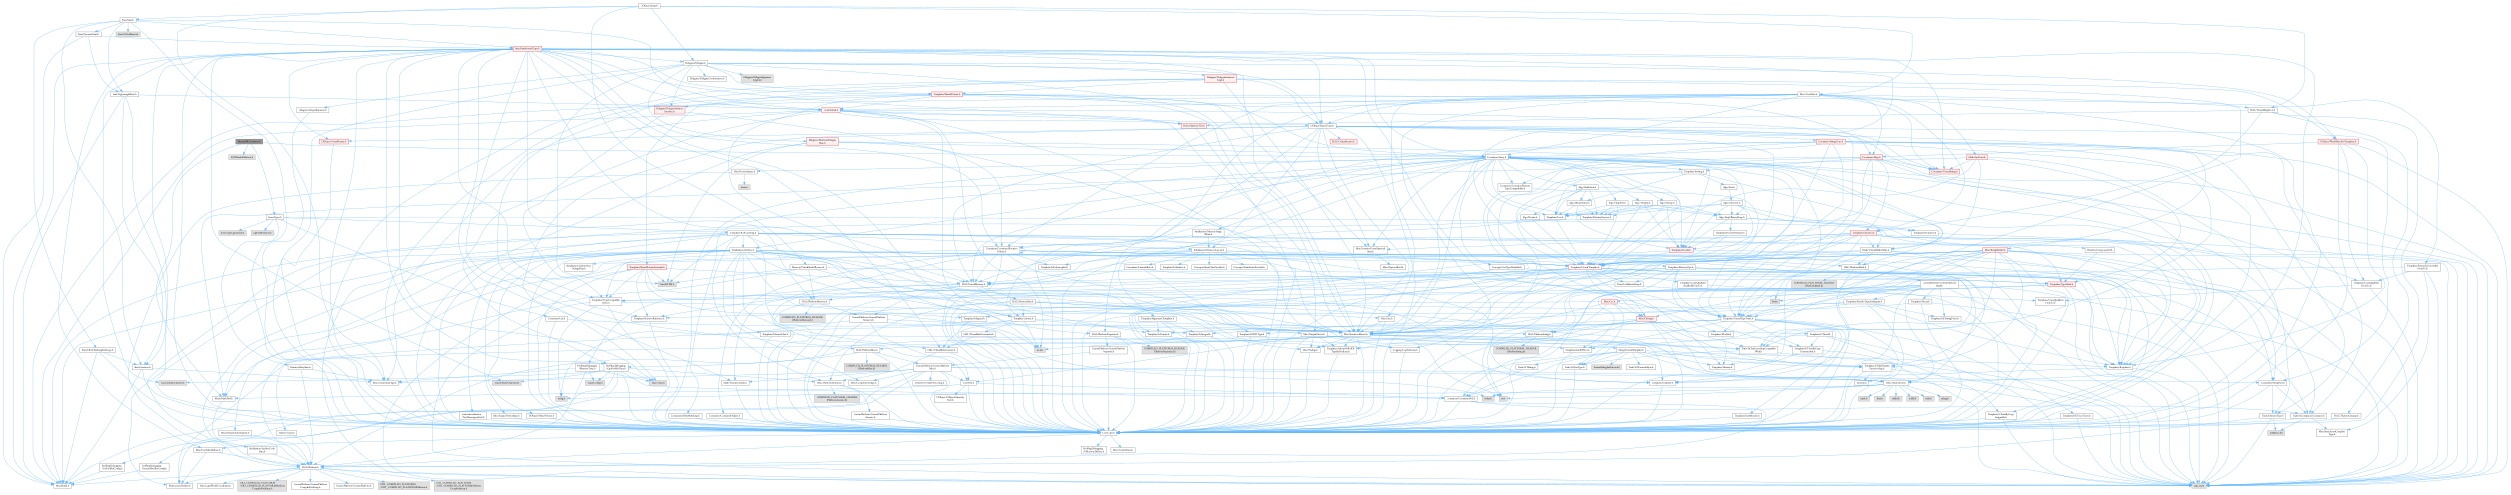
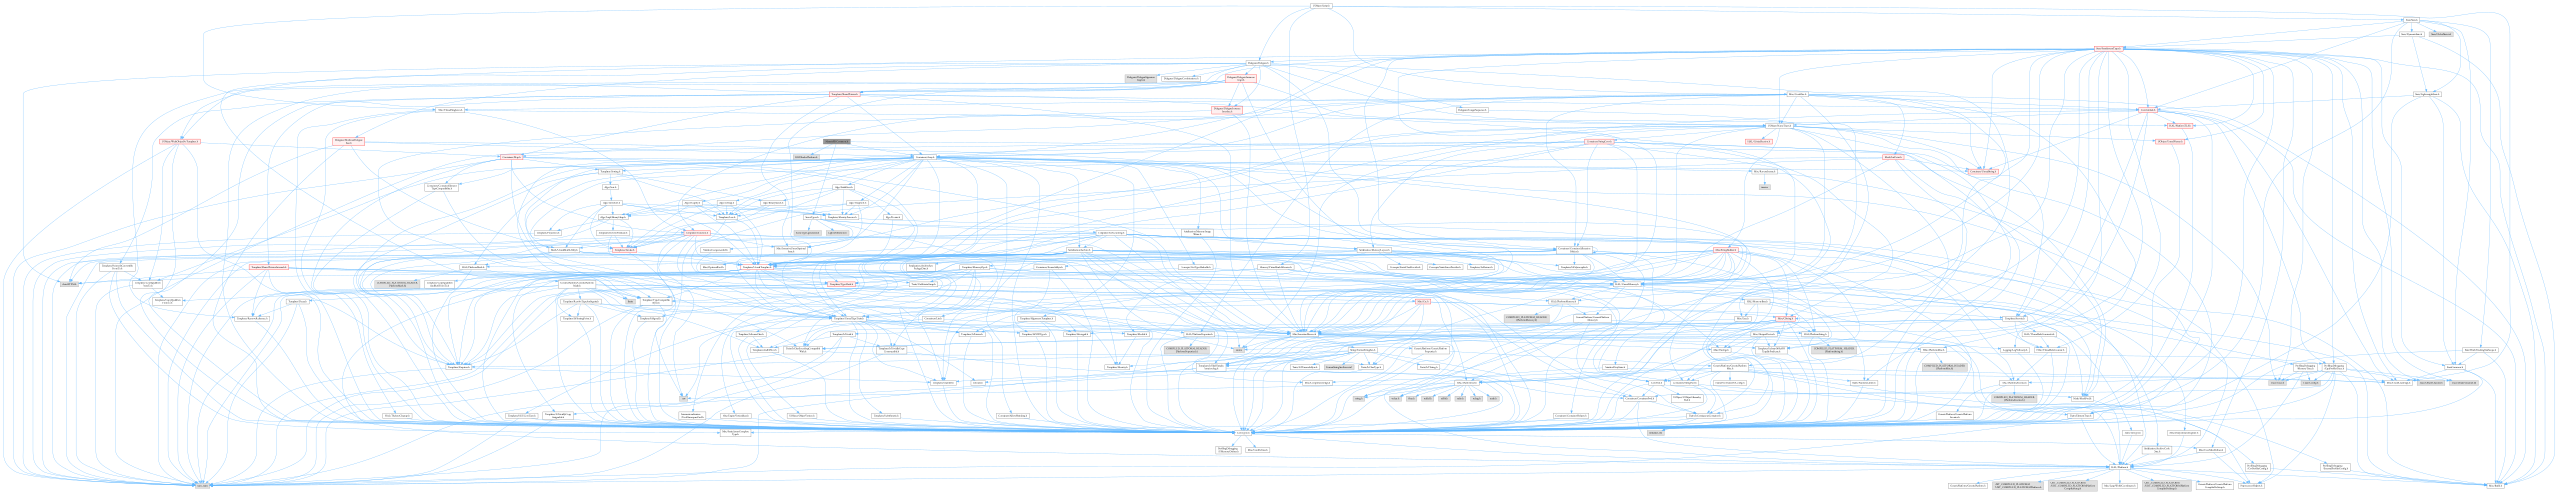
(2225, 221) -> none
